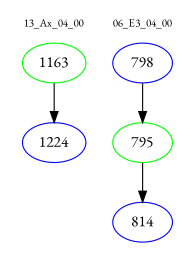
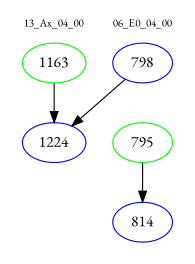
(143, 24) -> (143, 24)
(143, 97) -> (111, 92)
